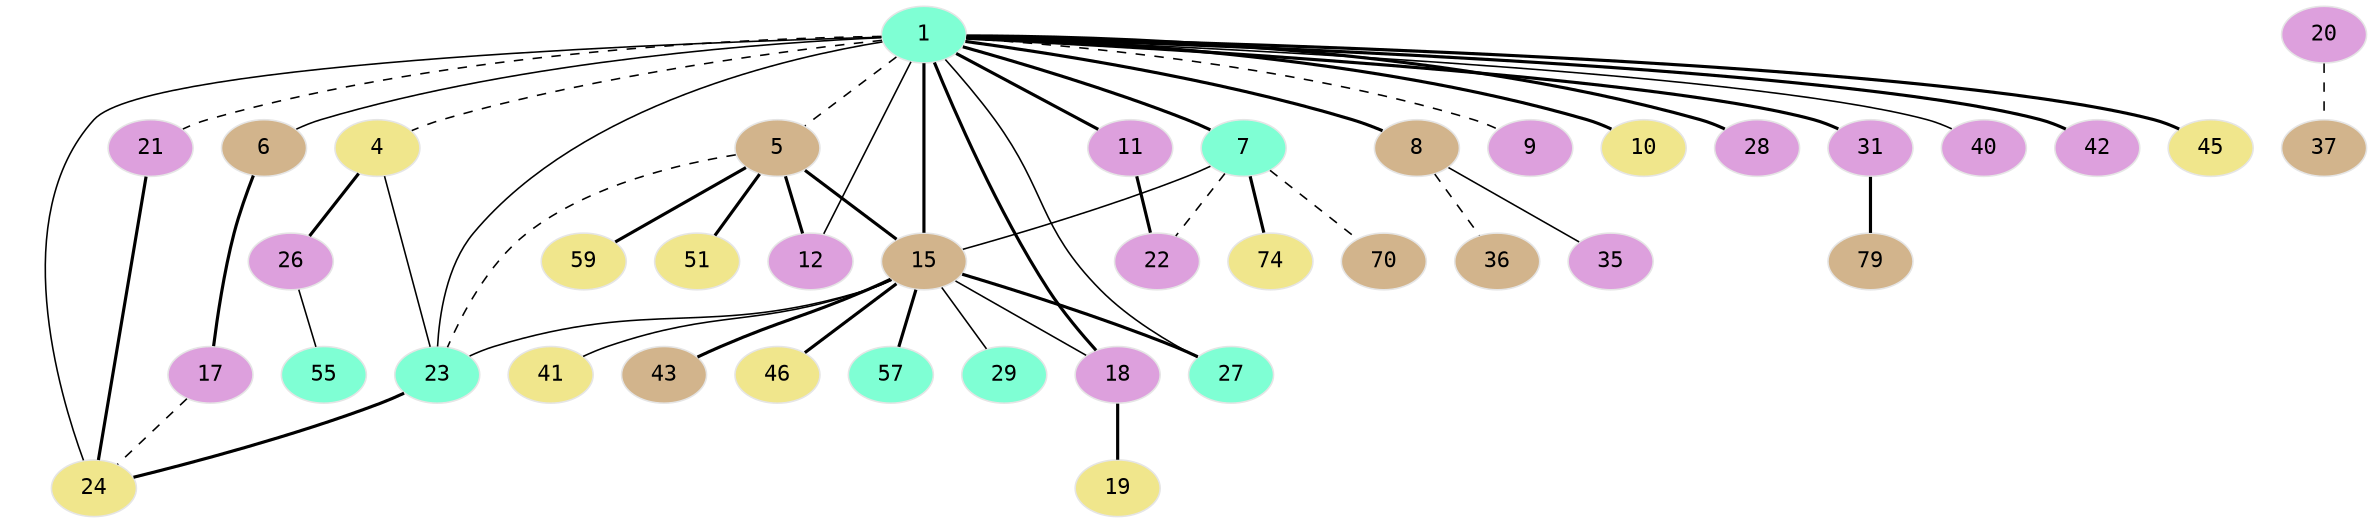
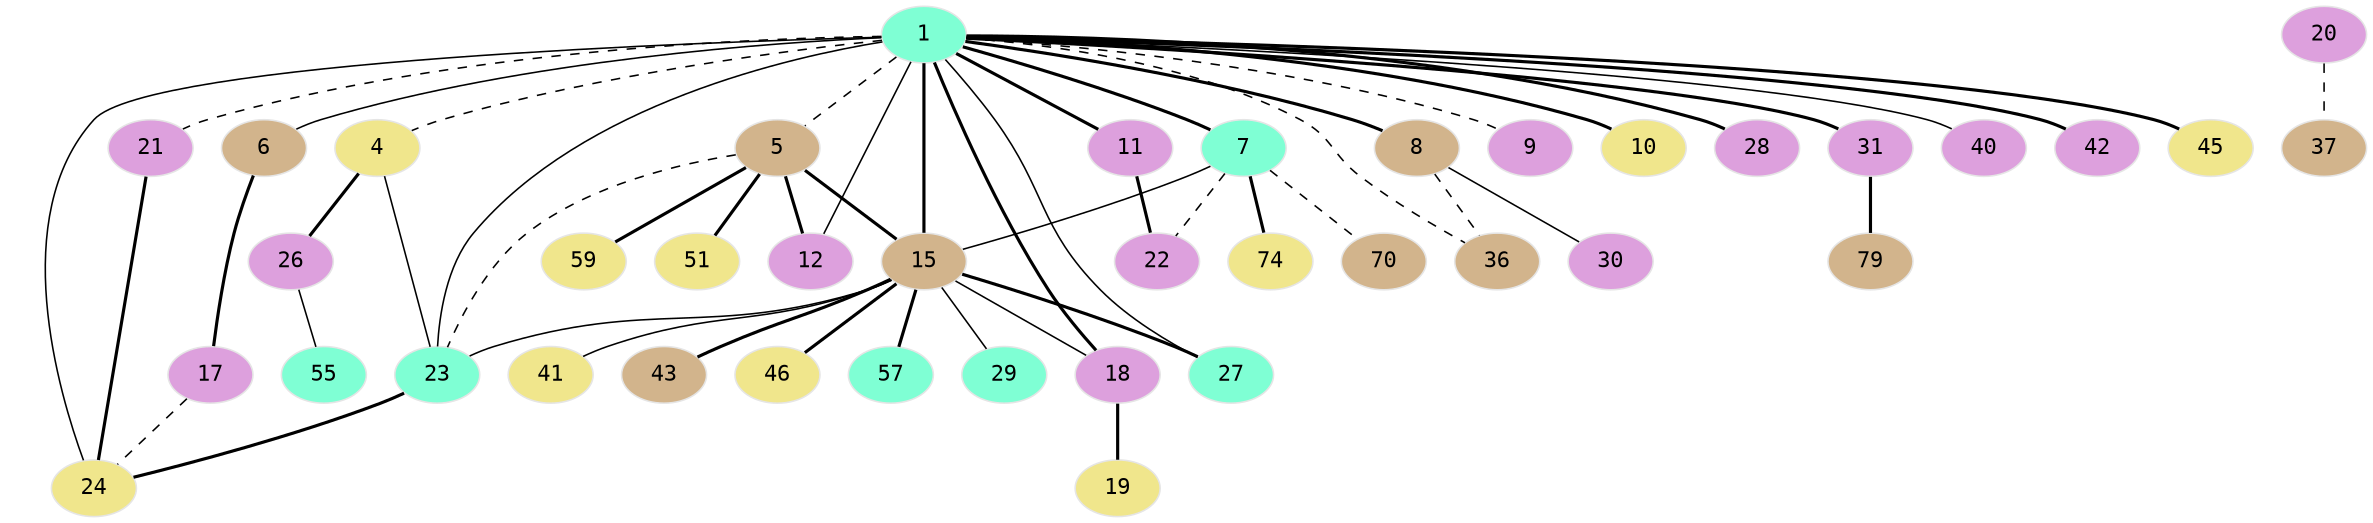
none -> (1288, 114)
(1611, 261) -> (1611, 261)
